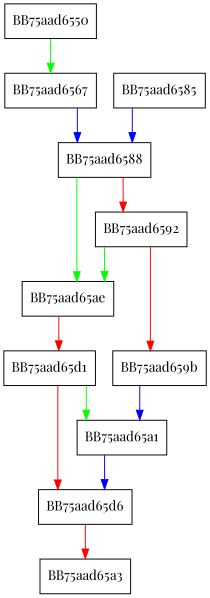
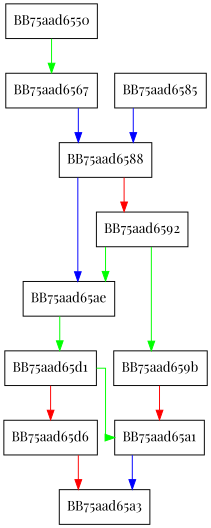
(77, 225) -> (78, 225)
(150, 294) -> (151, 294)
(59, 329) -> (60, 329)
(140, 398) -> (160, 398)
(105, 467) -> (132, 467)
